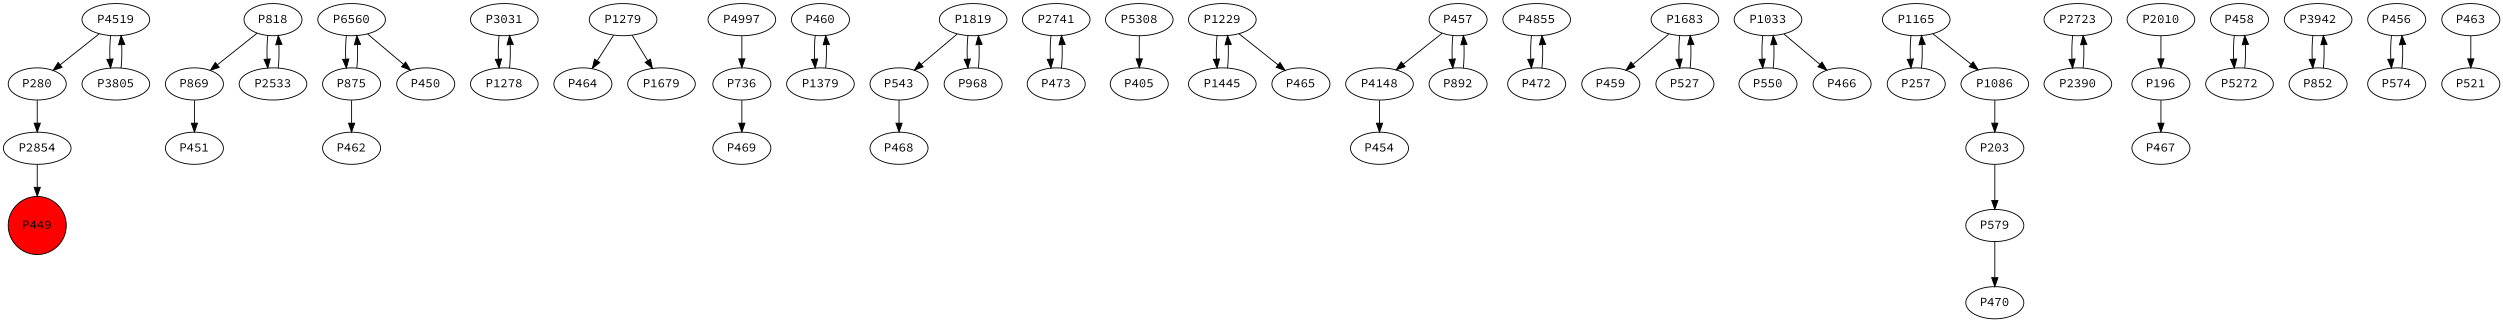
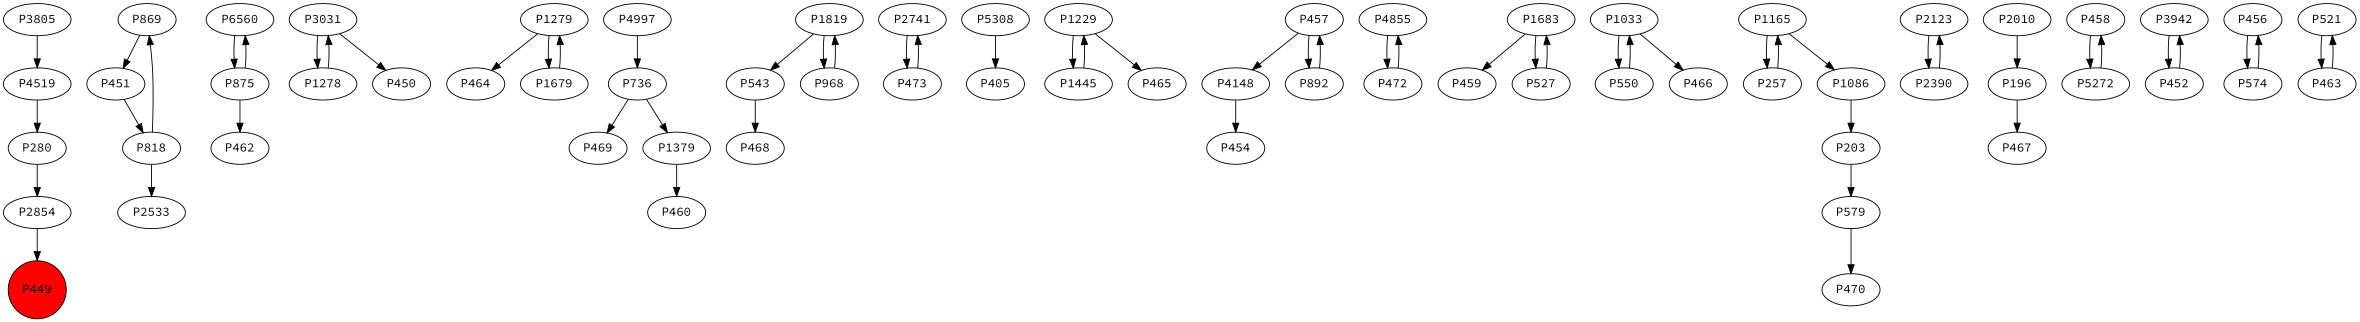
(2078, 20) -> (1934, 20)
(110, 47) -> none
(814, 47) -> (654, 112)
none -> (2321, 47)
(386, 49) -> (359, 49)
(279, 56) -> (131, 112)
none -> (560, 56)
(2318, 84) -> (2174, 84)
